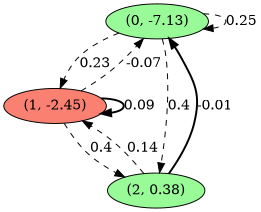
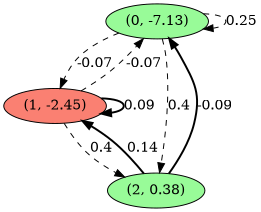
(95, 64) -> (95, 64)
(215, 106) -> (215, 106)
(120, 147) -> (120, 147)
